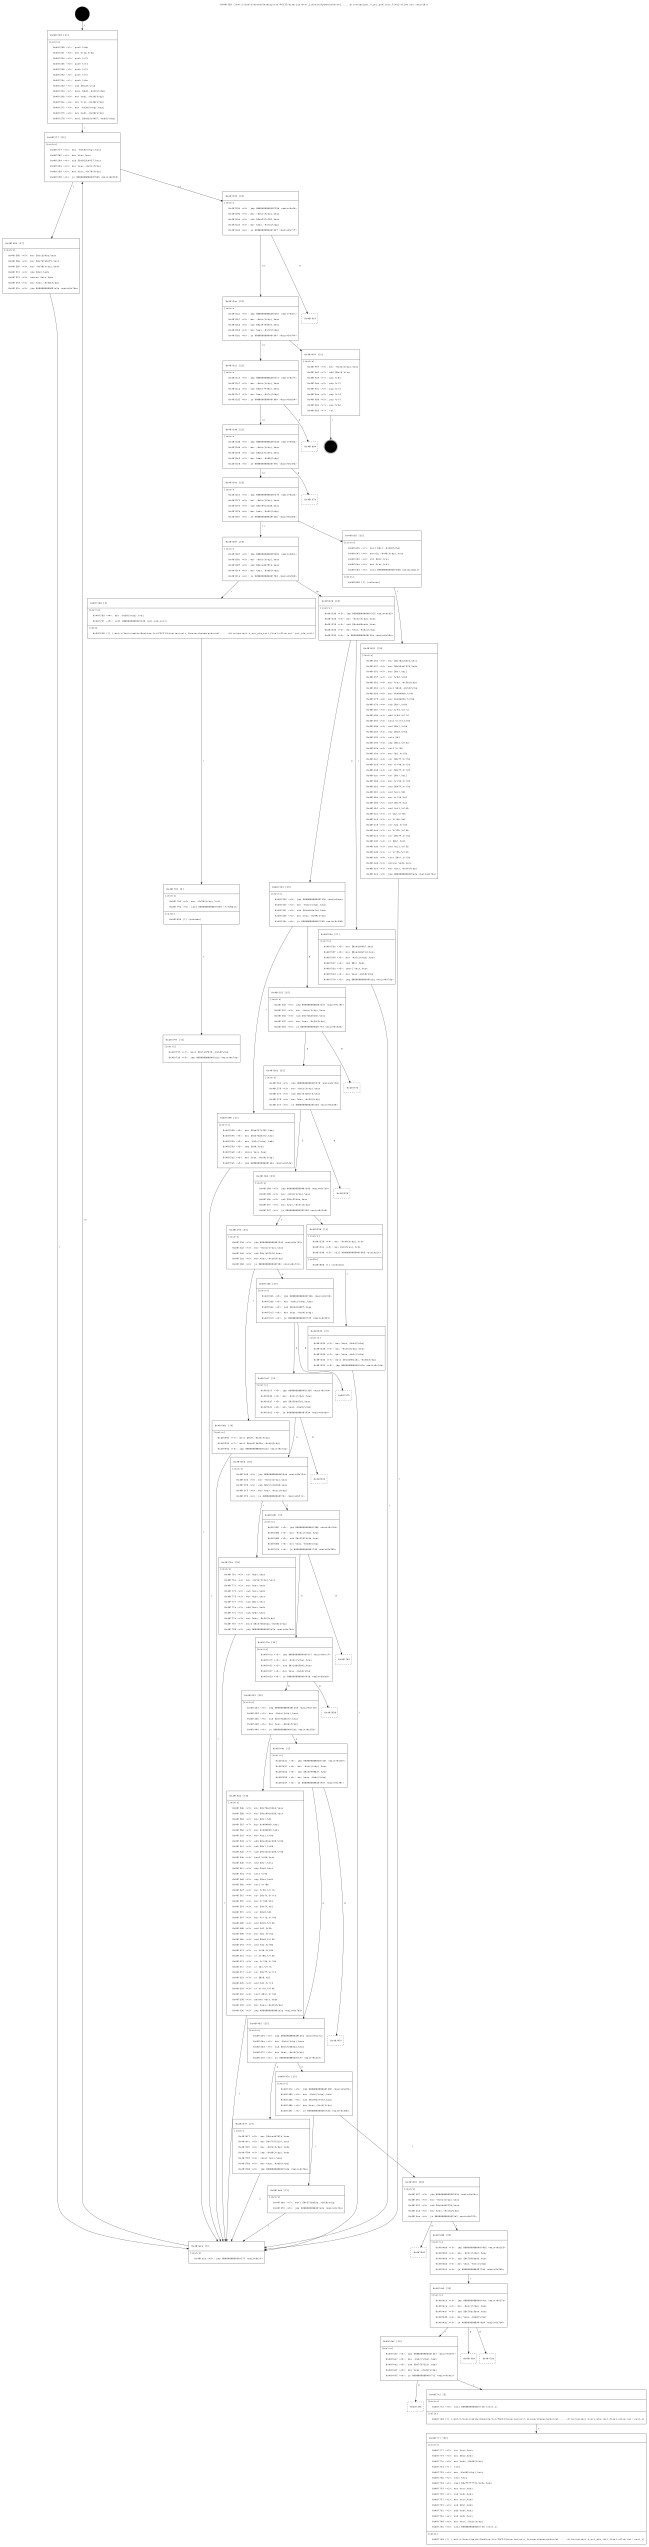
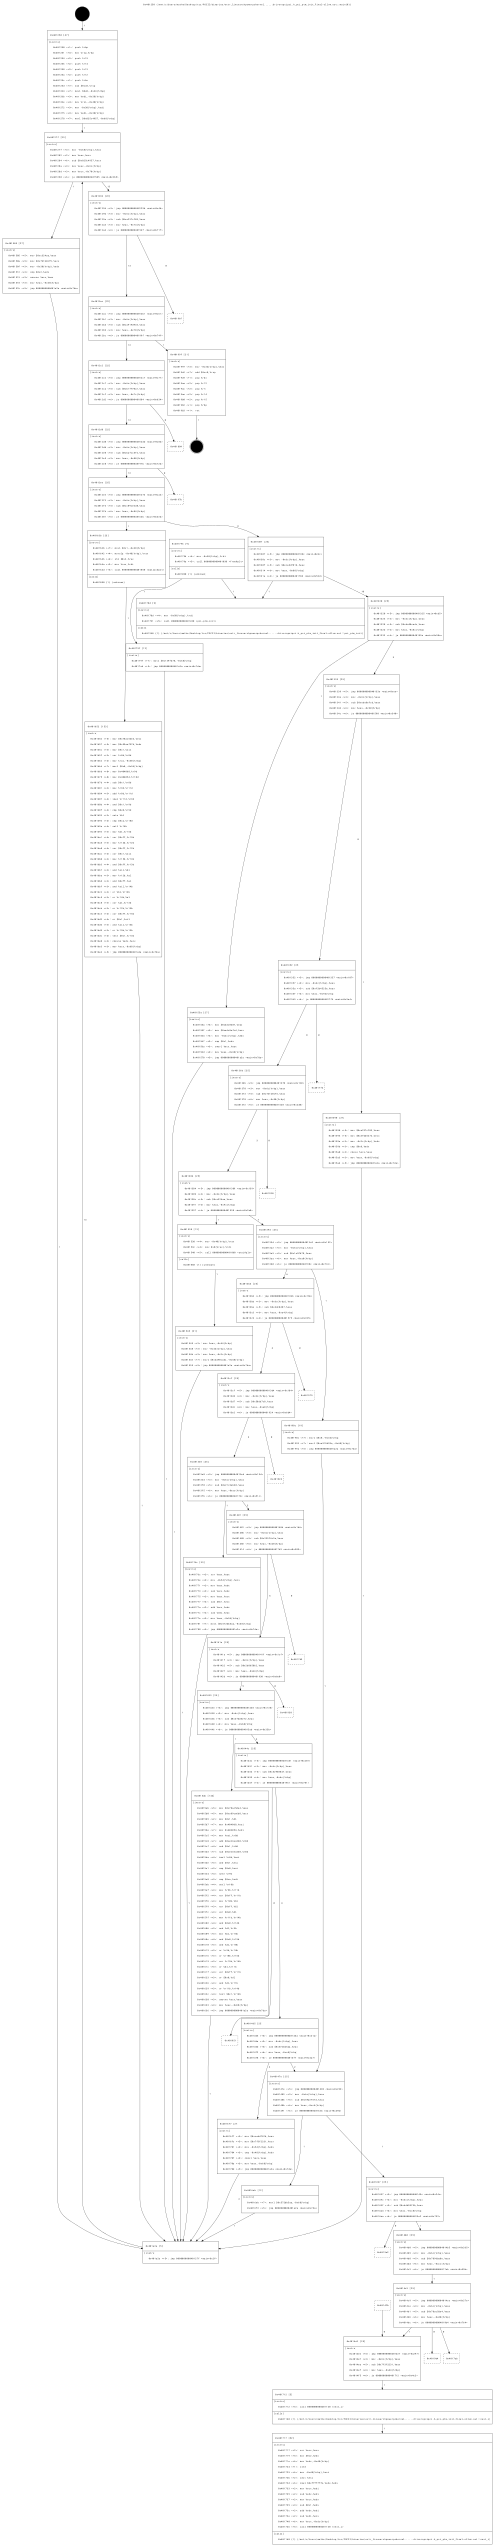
(202, 760) -> (228, 588)
(216, 1845) -> (323, 1762)
(417, 2390) -> (382, 2322)
